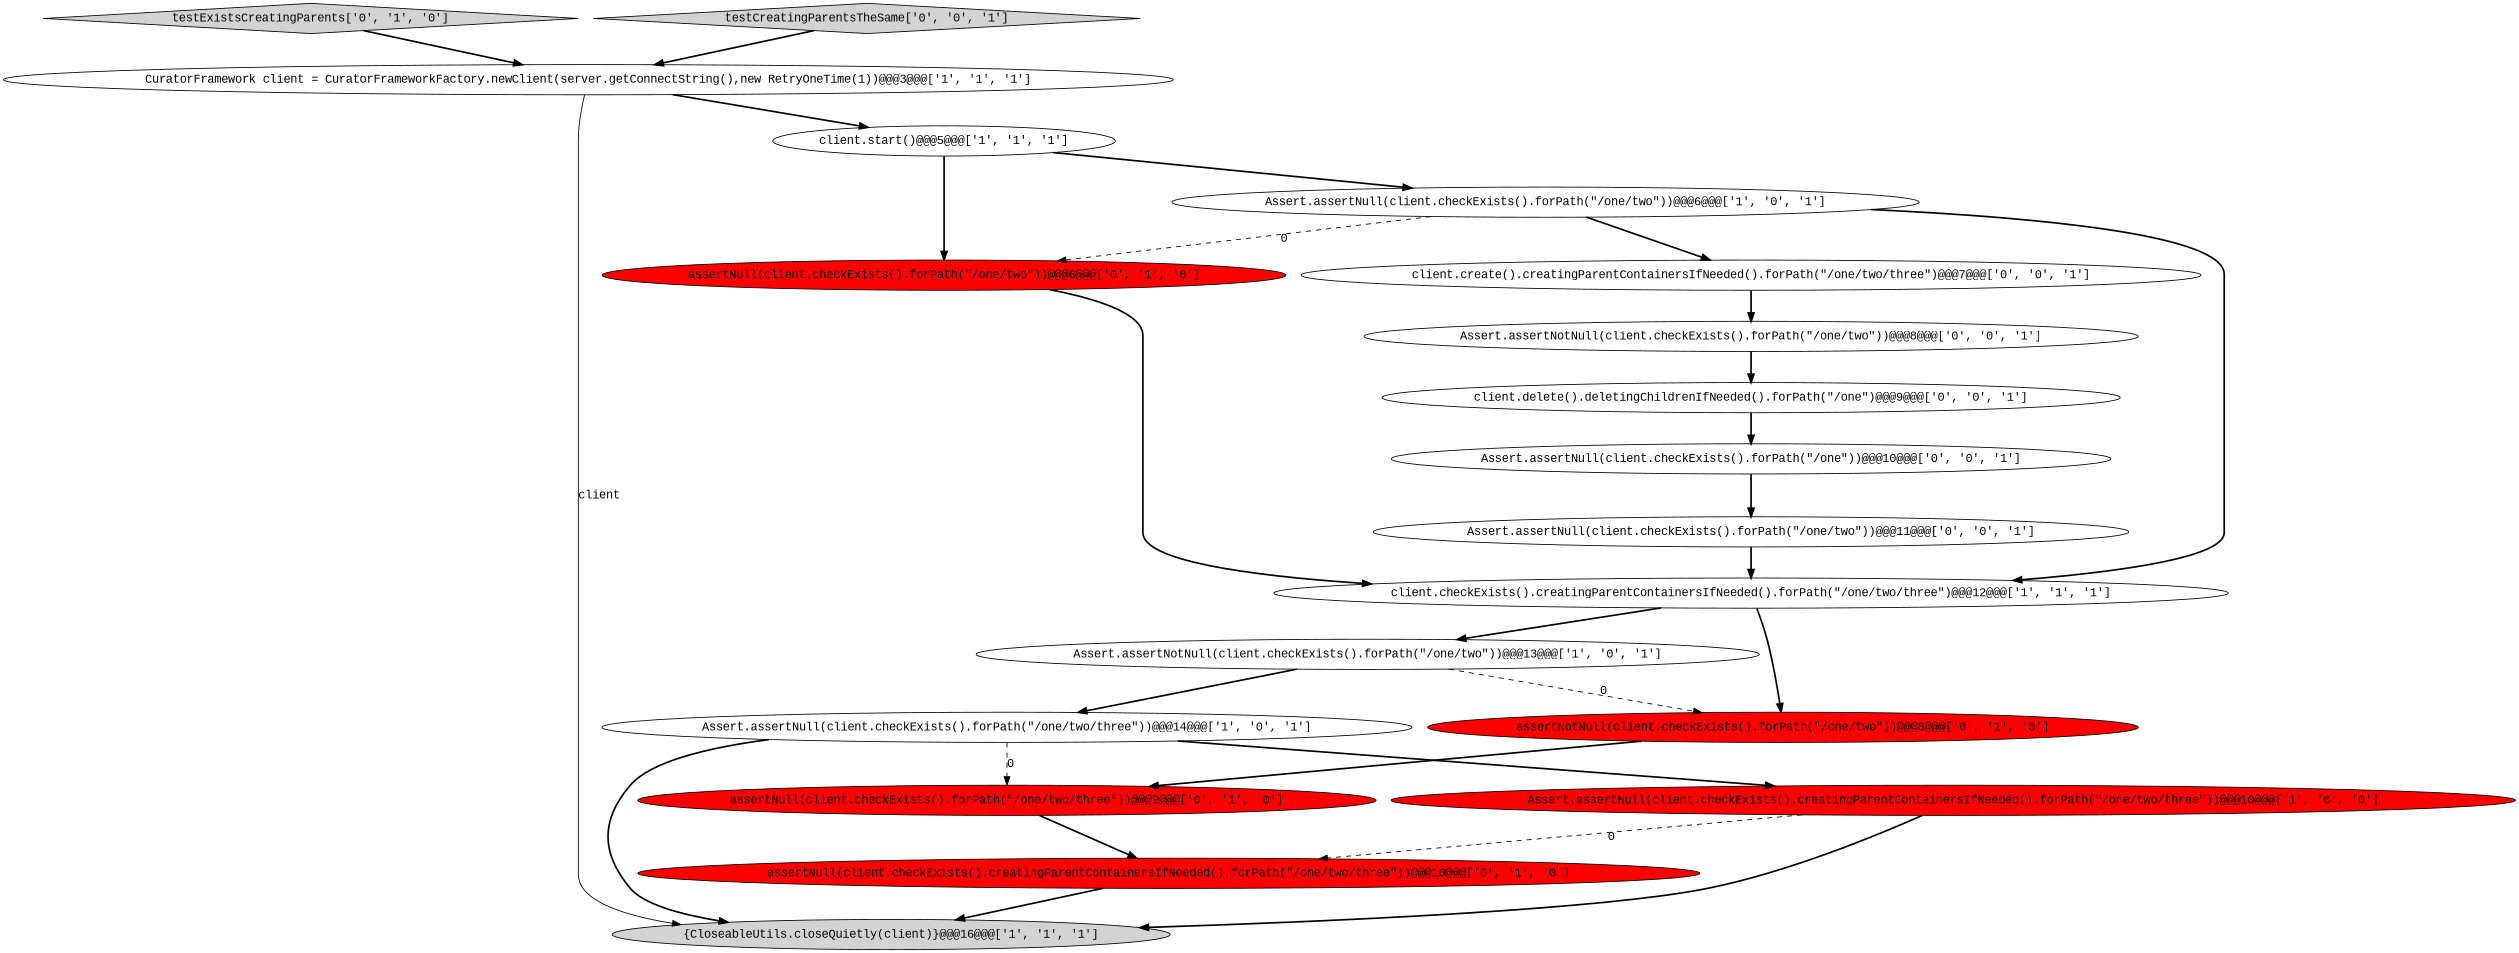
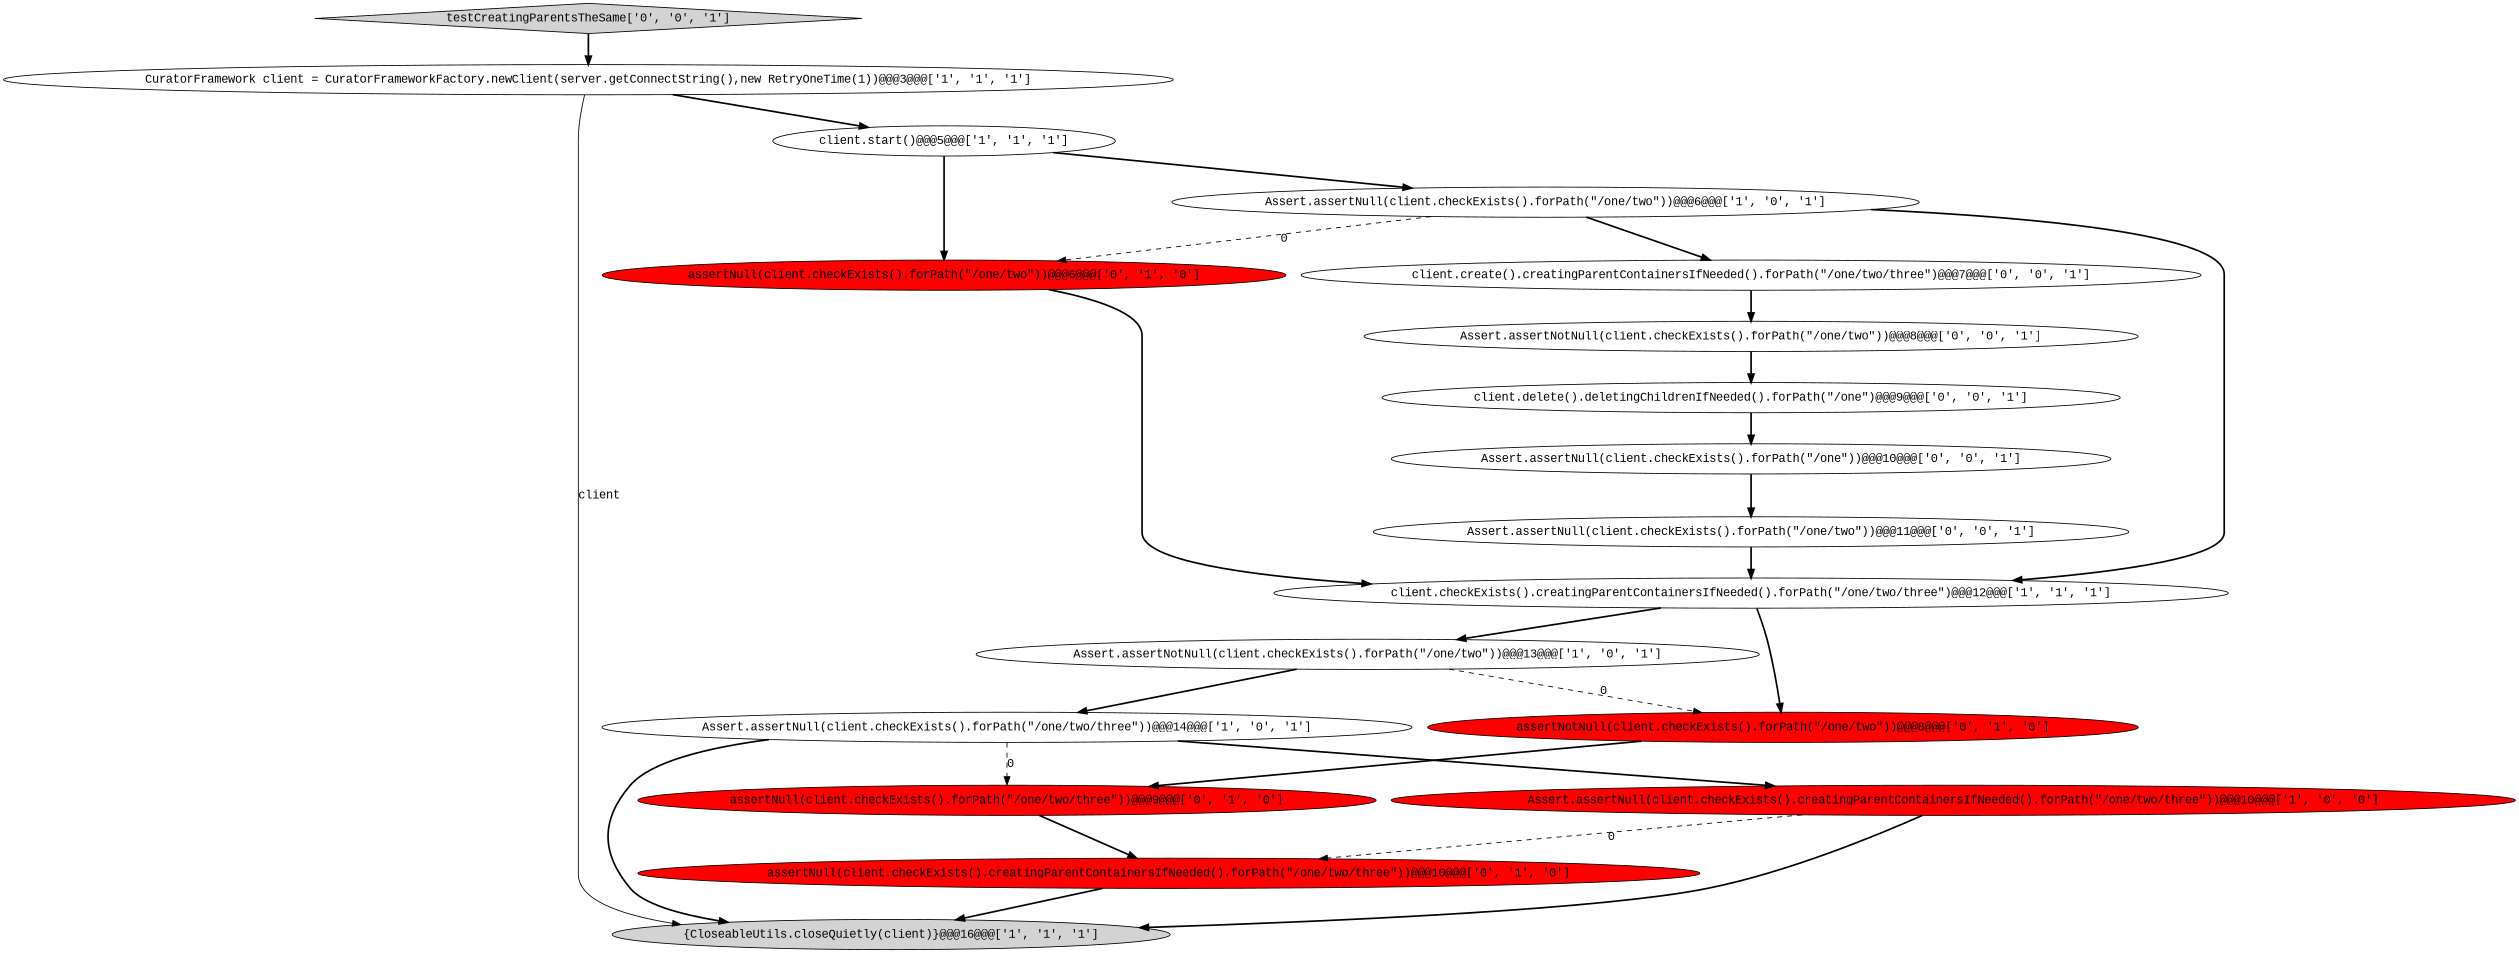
(311, 18) -> none
